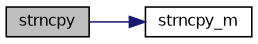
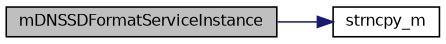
(48, 22) -> (142, 22)
